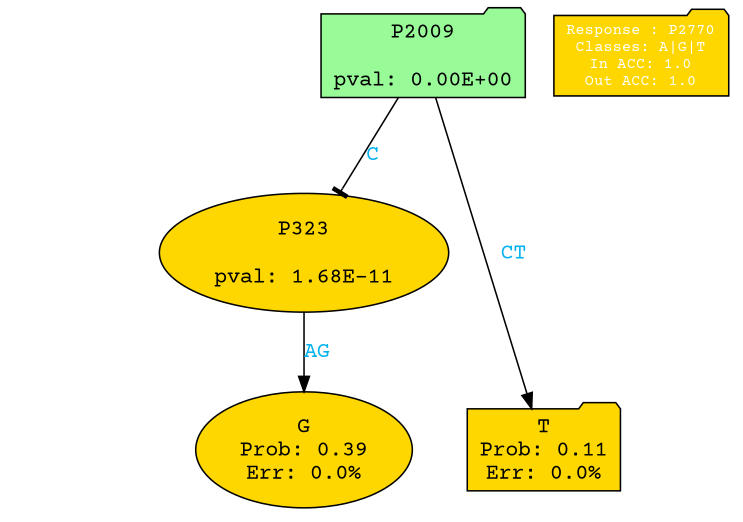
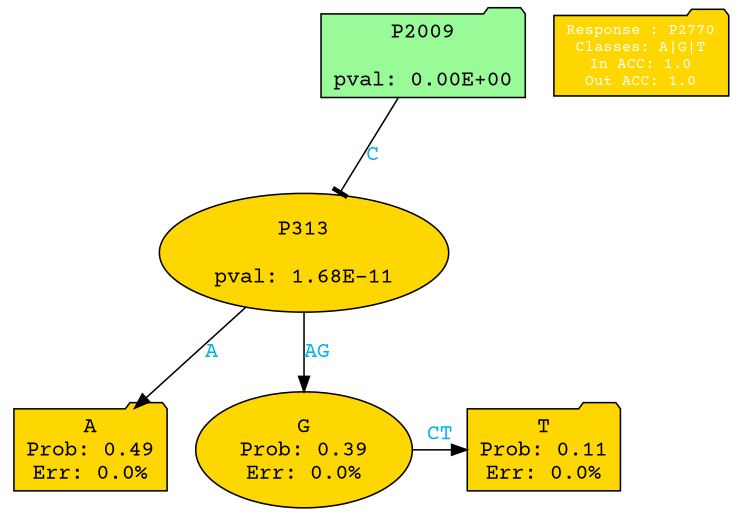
(481, 246) -> (432, 450)
(304, 253) -> (304, 253)
none -> (91, 450)
